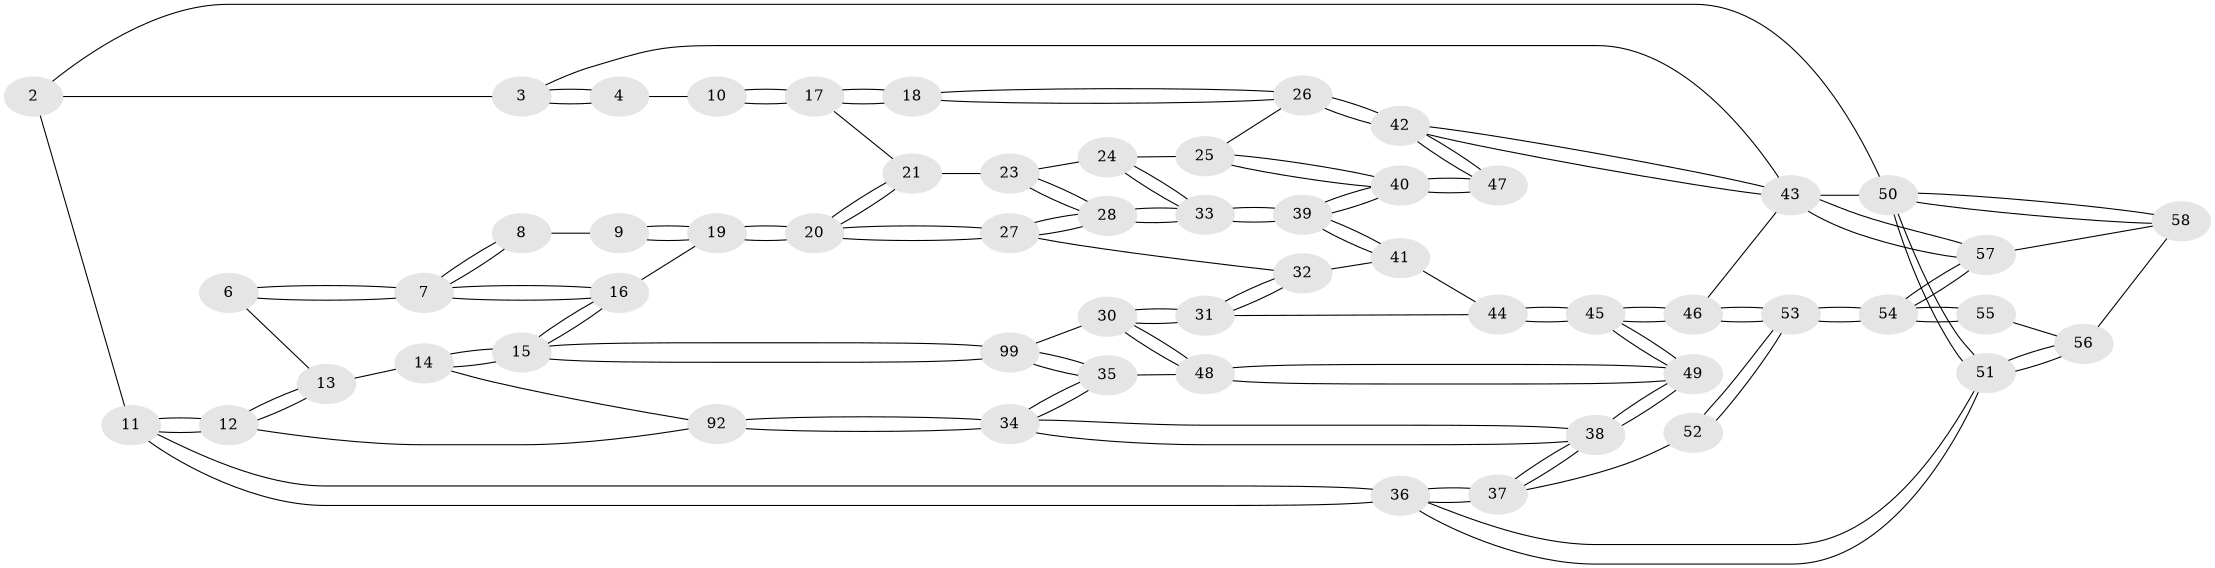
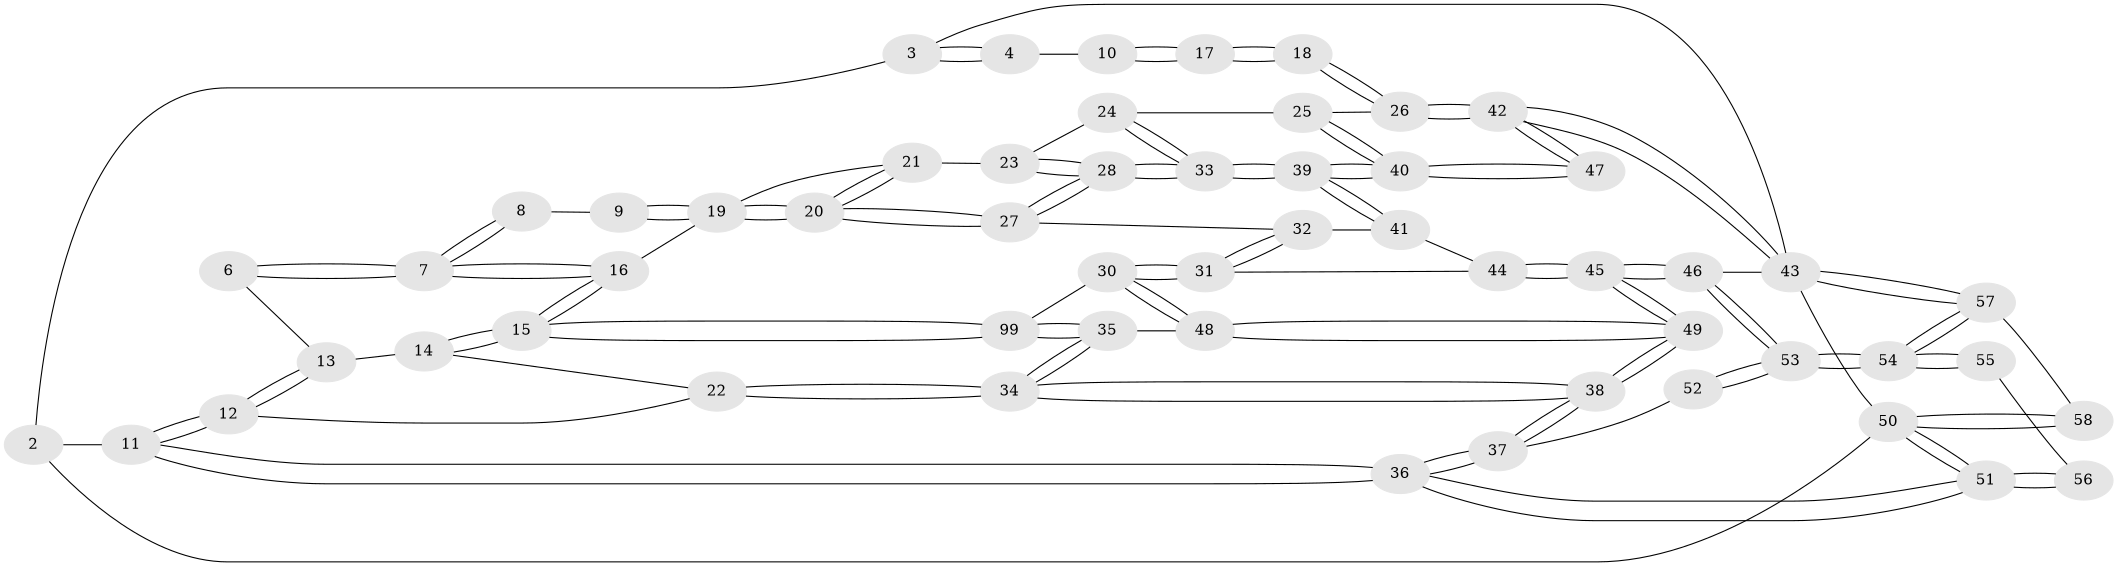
(863, 135) -> (810, 177)
(2132, 283) -> none
(717, 424) -> (717, 392)
